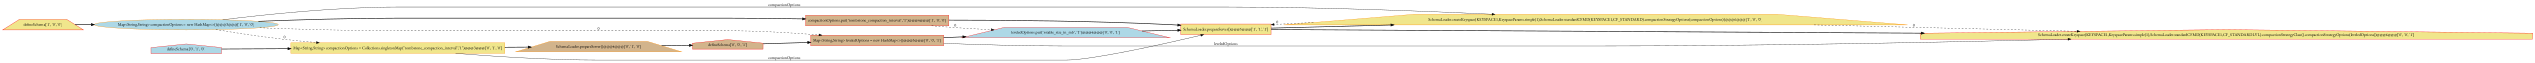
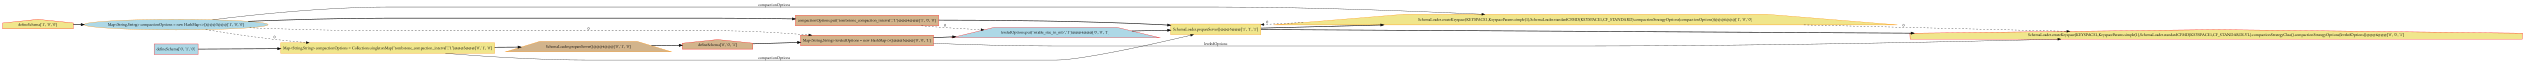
(43, 25) -> (38, 25)
(1226, 29) -> (1216, 29)
(186, 49) -> (176, 49)
